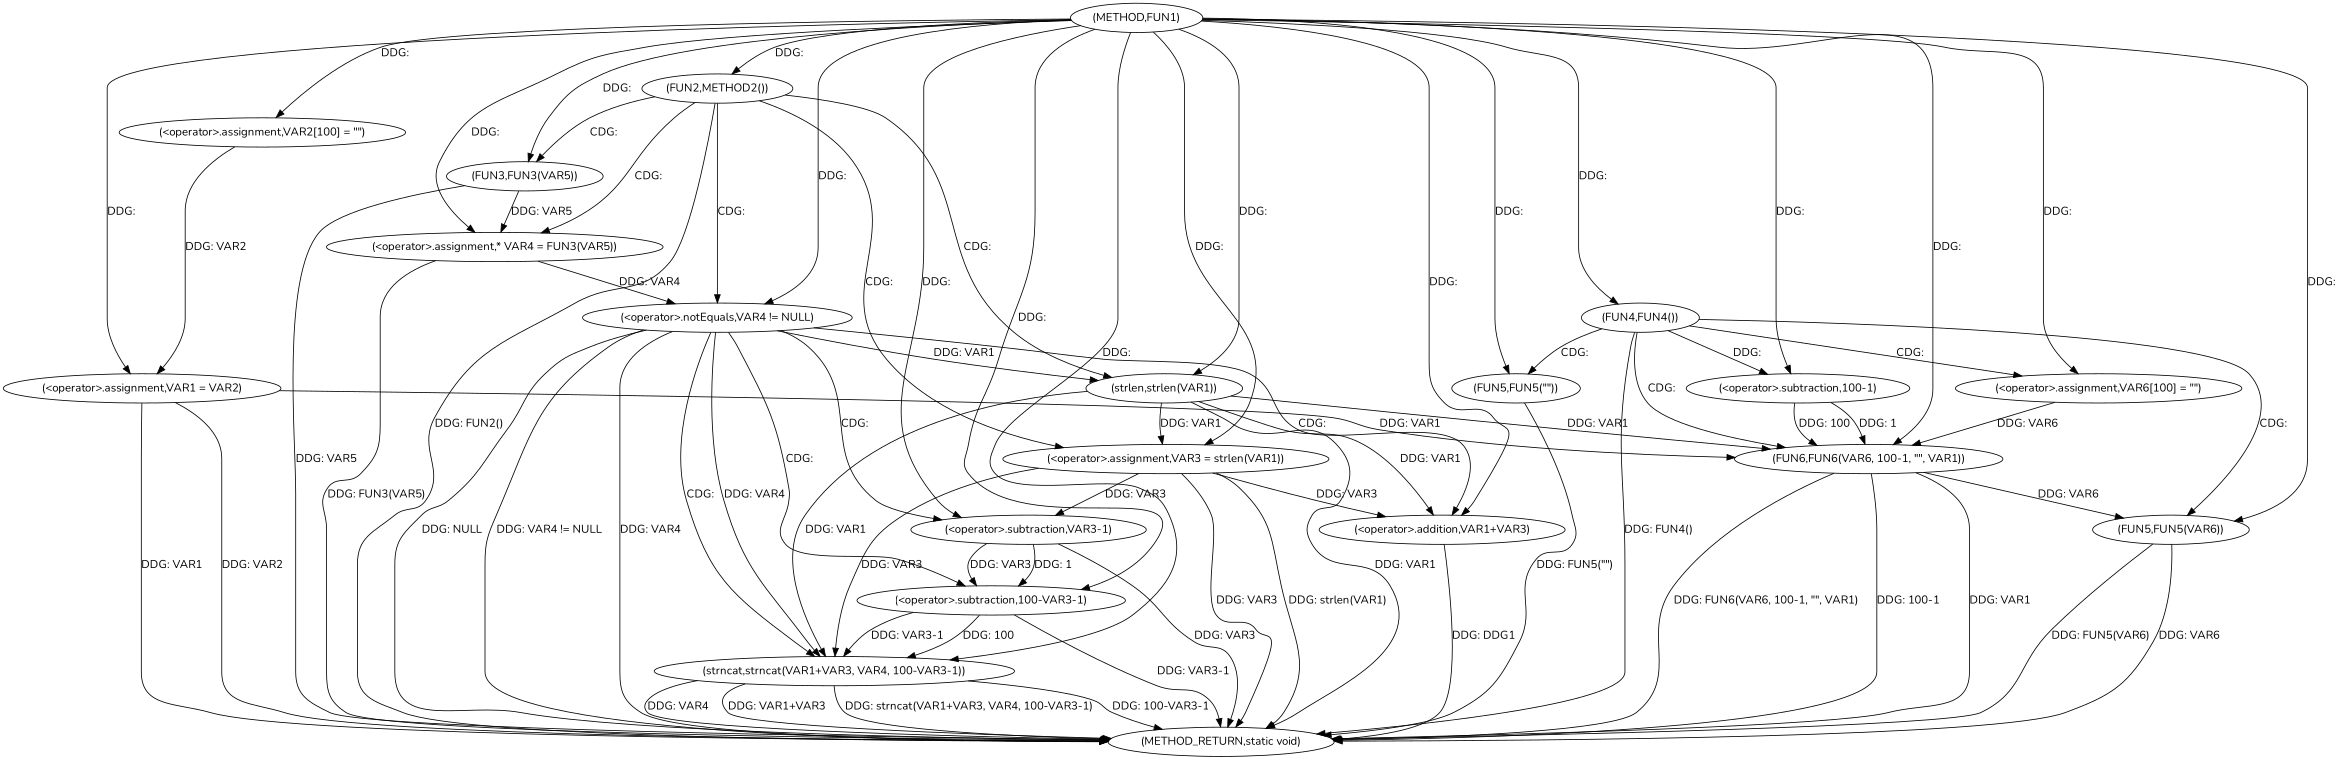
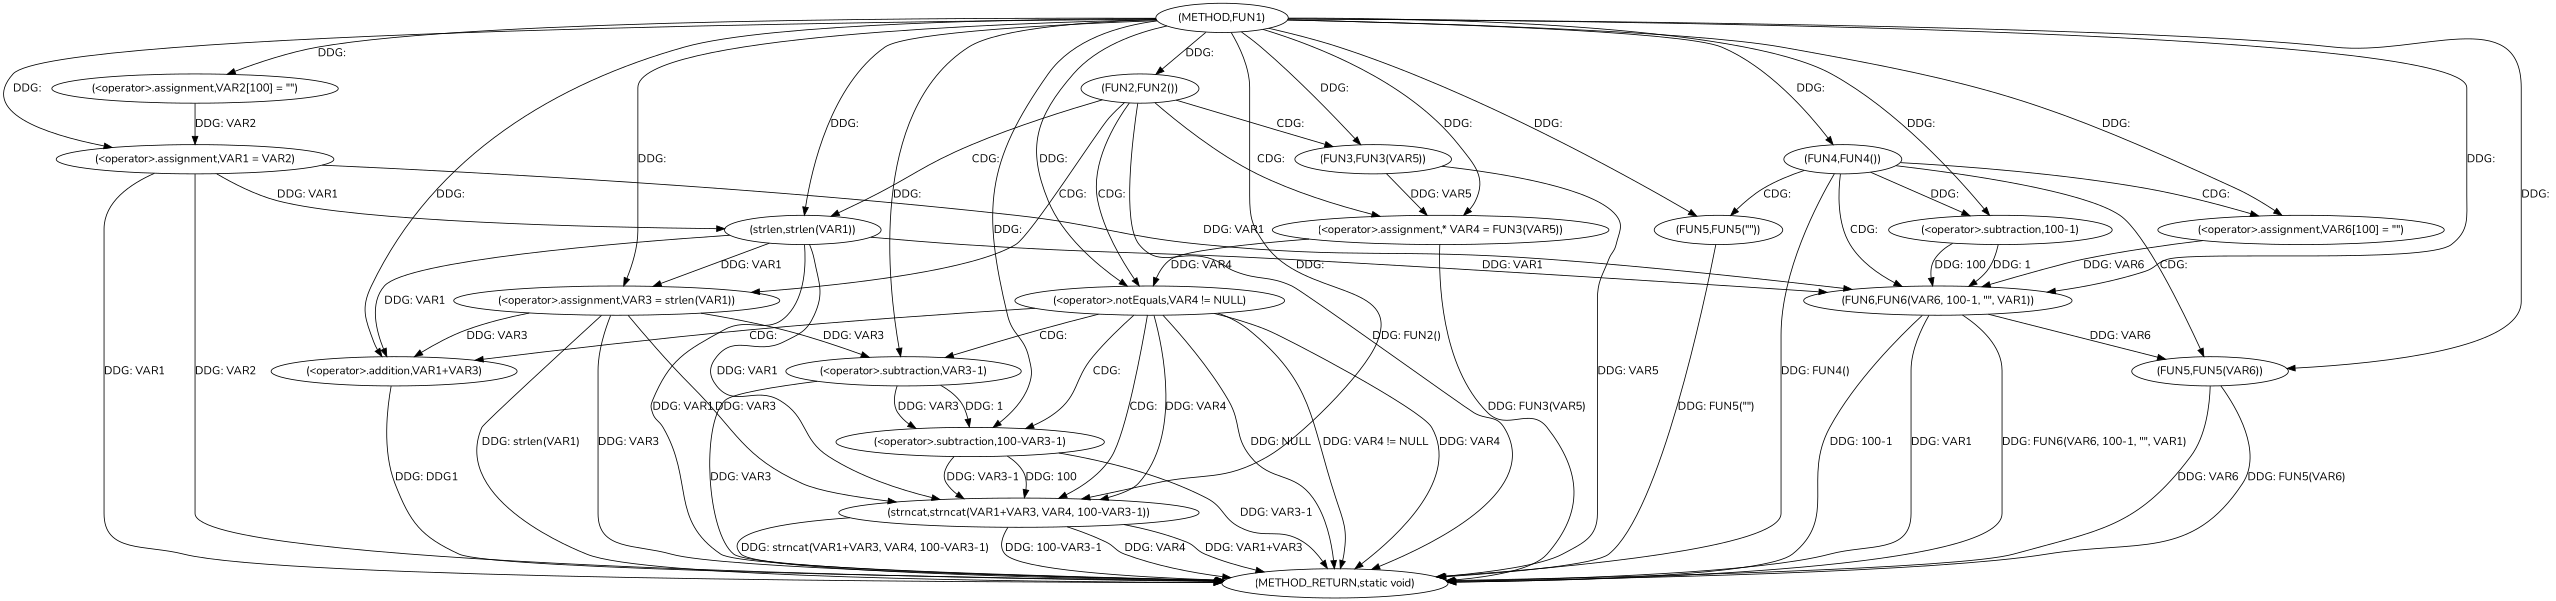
(717, 89) -> (1140, 89)
(933, 359) -> (463, 221)
